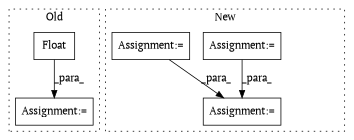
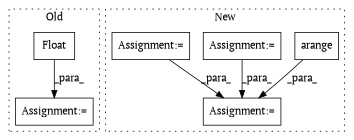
none -> (317, 46)
